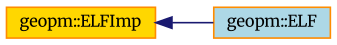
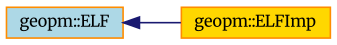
(193, 23) -> (160, 23)
